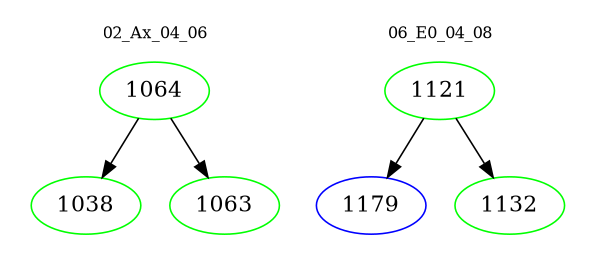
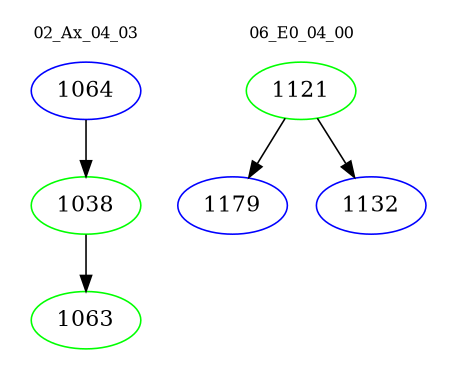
(155, 34) -> (86, 34)
(440, 34) -> (302, 34)
(155, 91) -> (86, 91)
(185, 141) -> (86, 255)
(510, 206) -> (371, 206)
